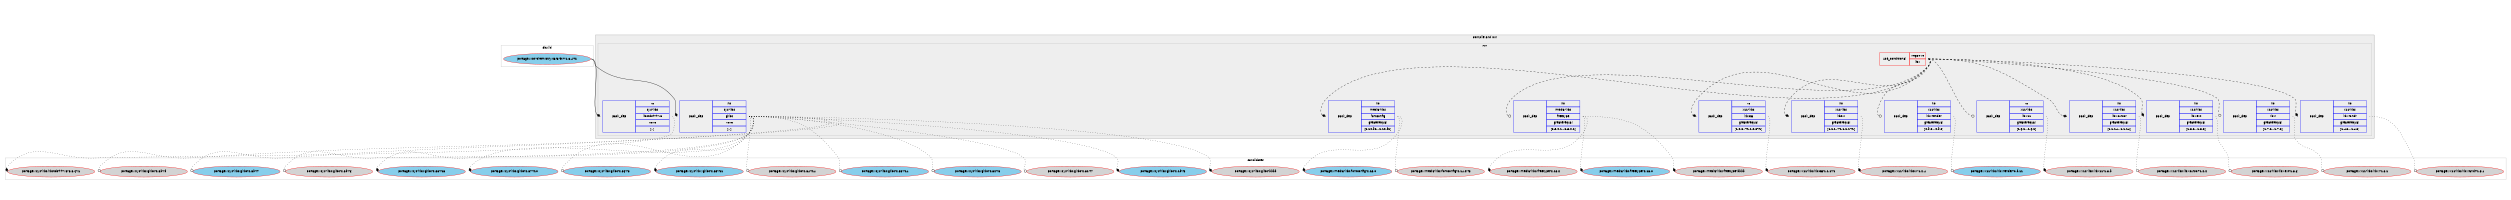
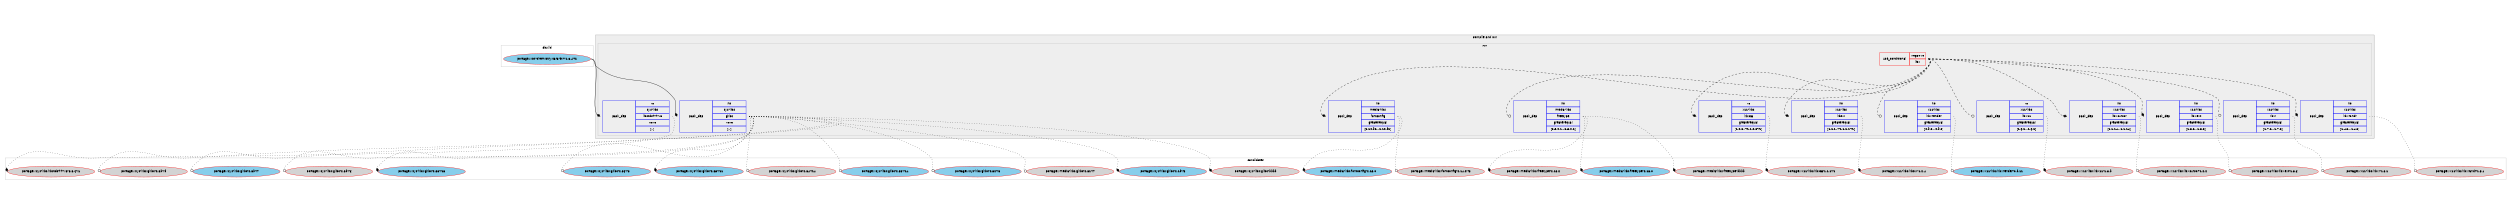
(514, 172) -> none
(700, 172) -> (700, 172)
(1070, 172) -> (1070, 172)
